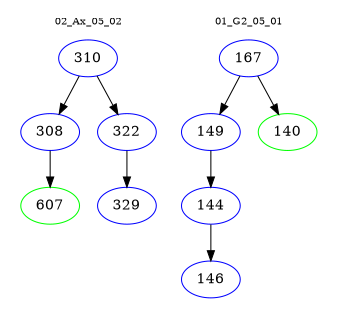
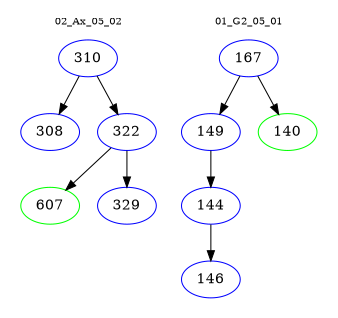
(50, 164) -> (92, 165)
